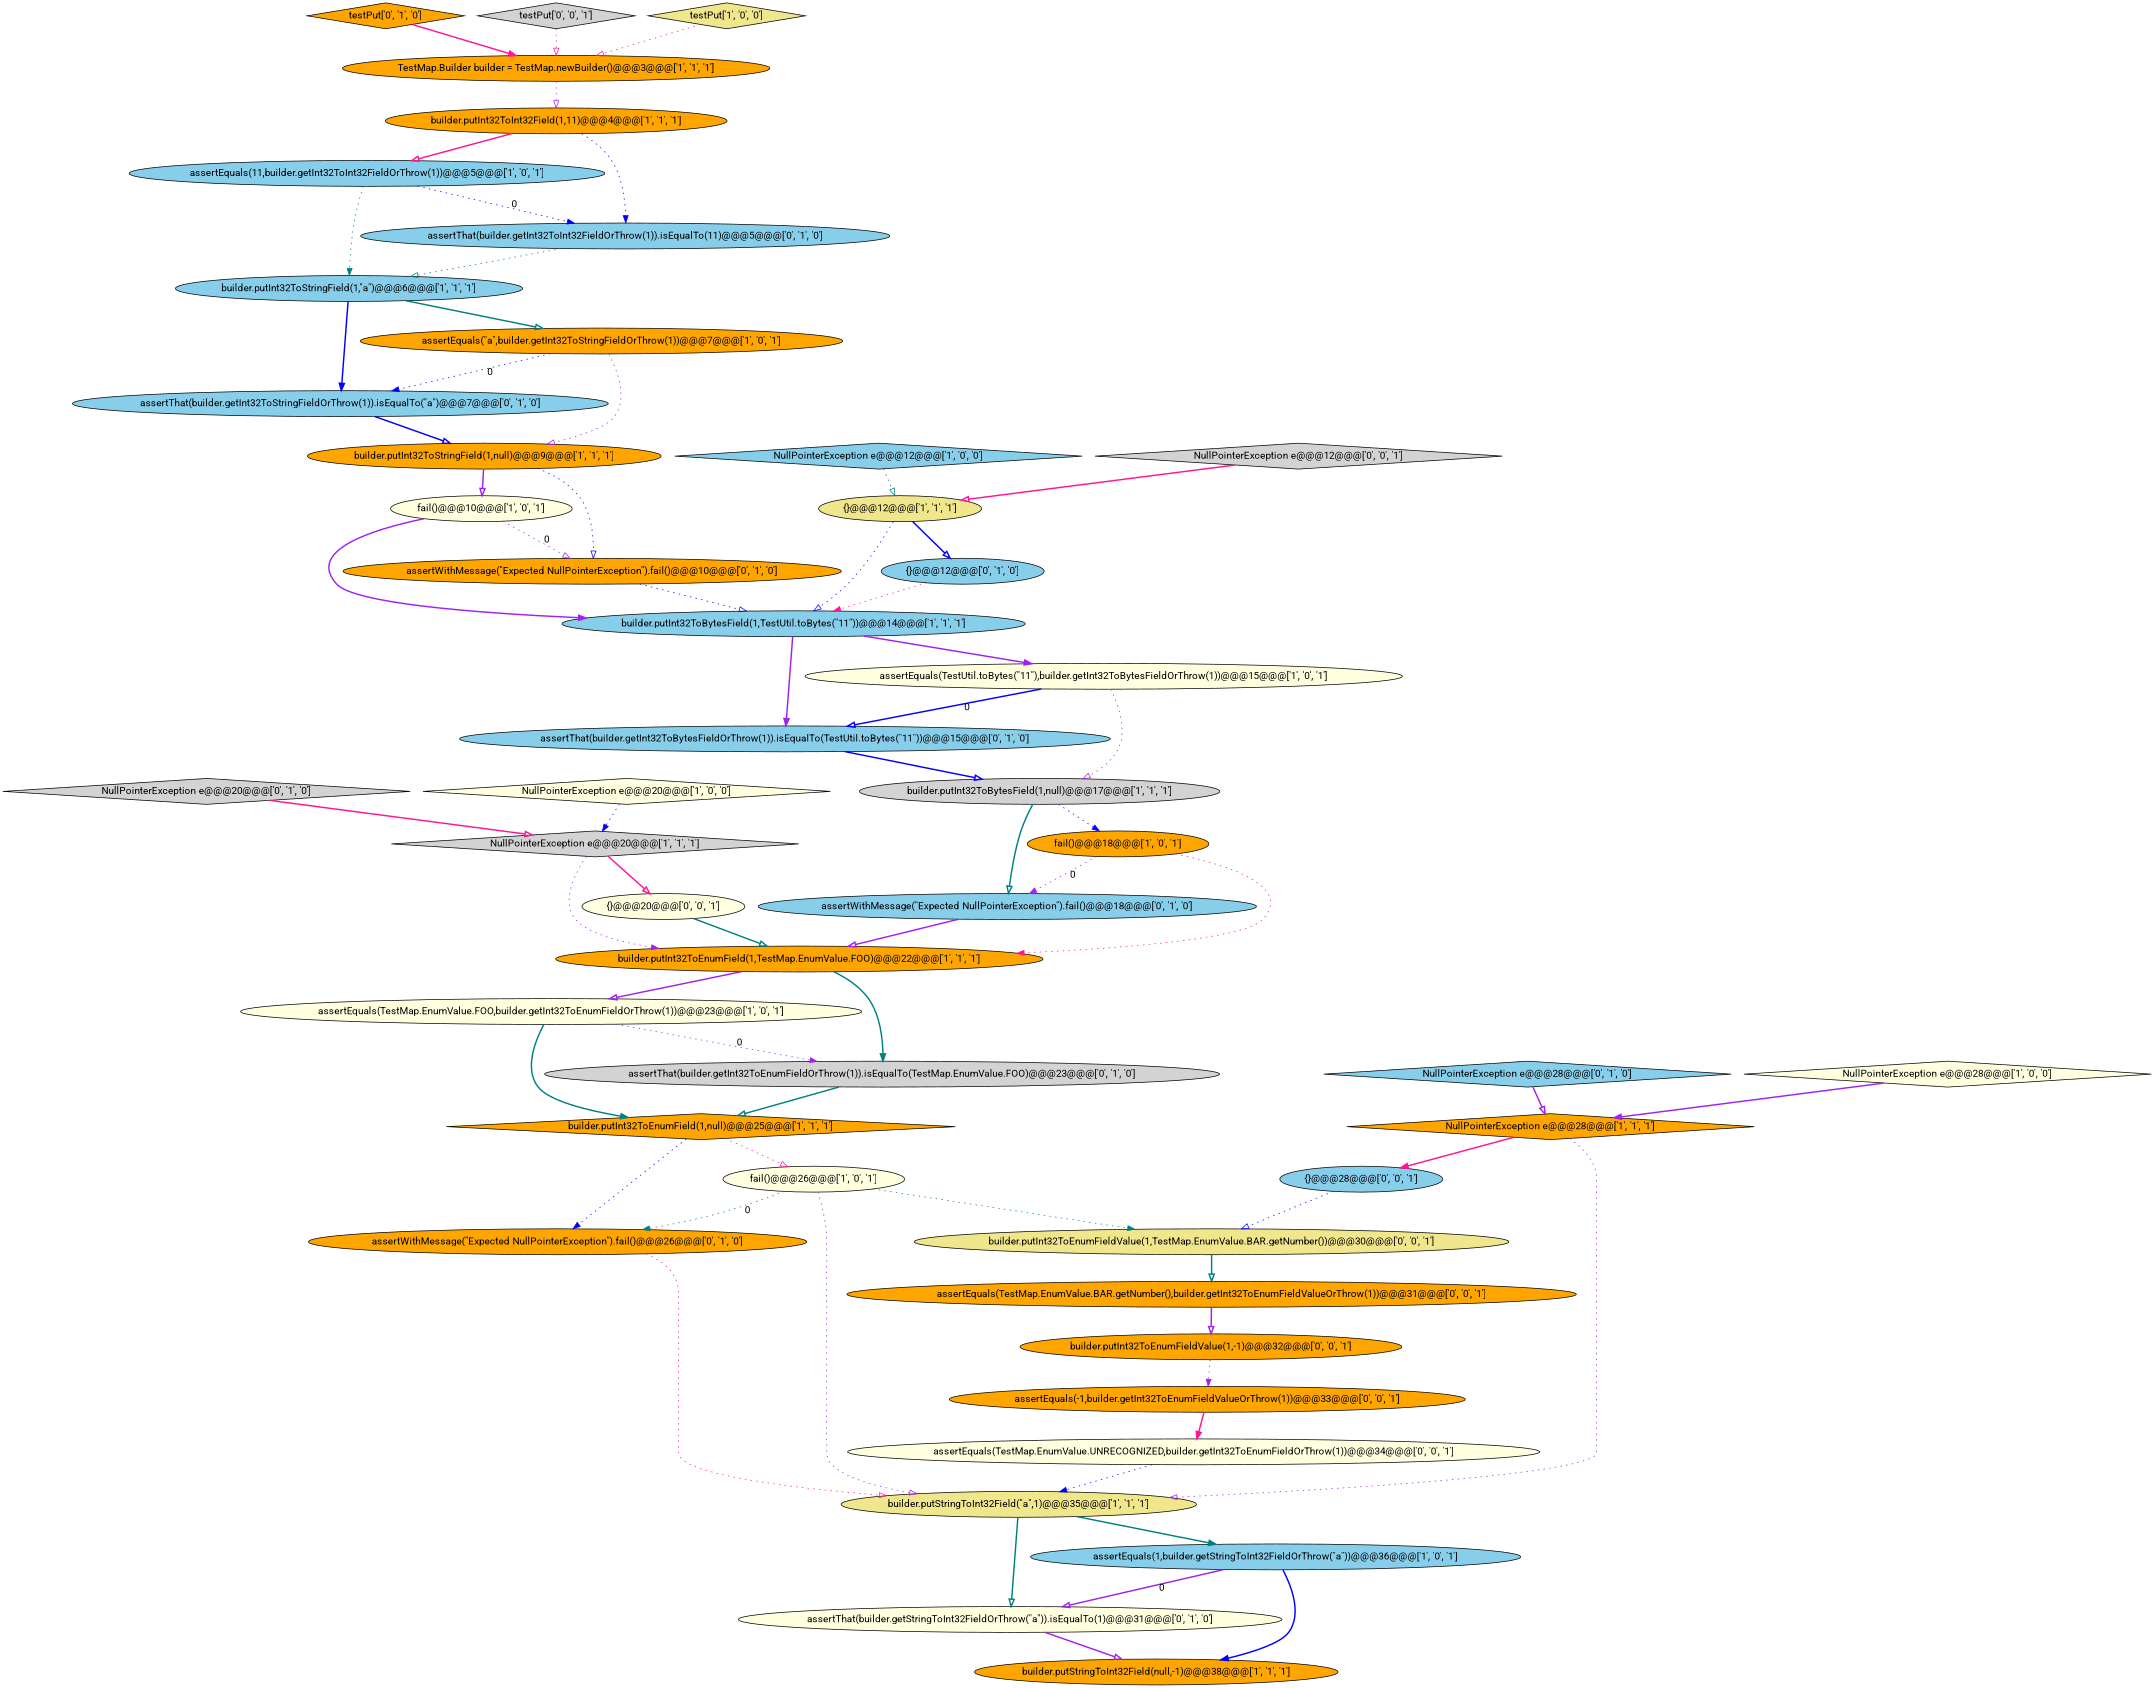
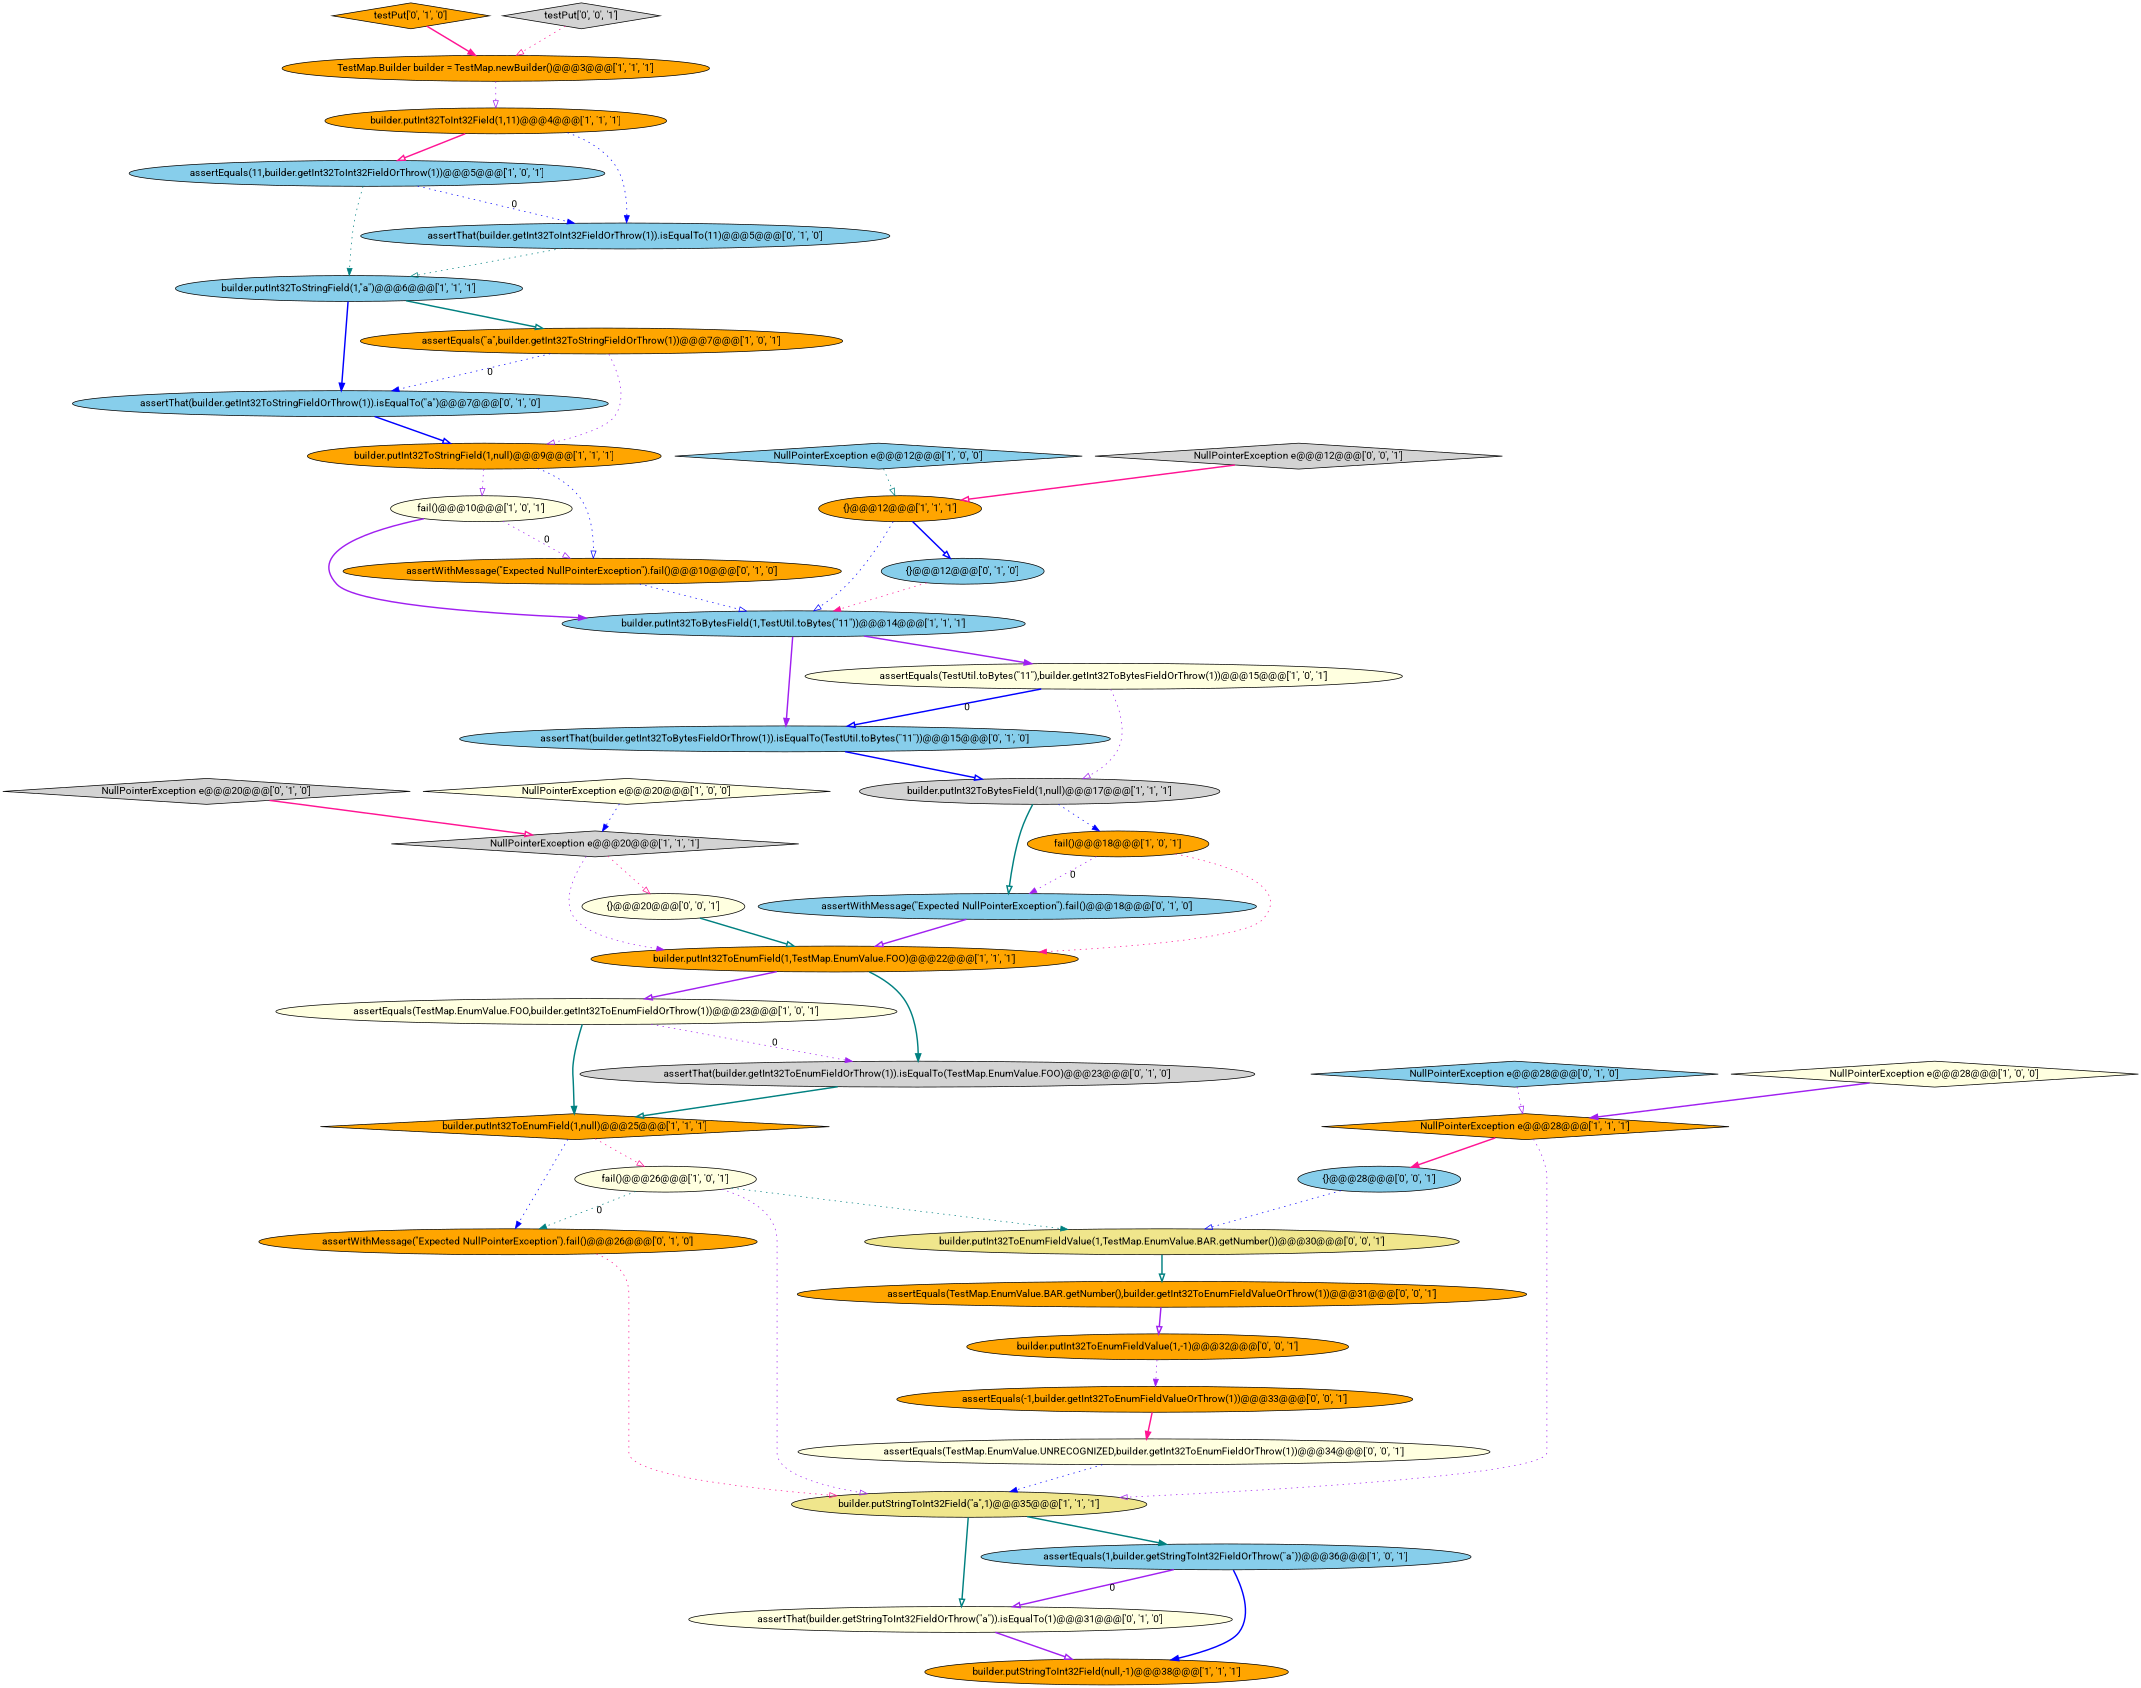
(727, 16) -> none
(483, 479) -> (483, 479)
(900, 509) -> (900, 509)
(626, 872) -> (626, 872)
(1537, 1097) -> (1519, 1097)
